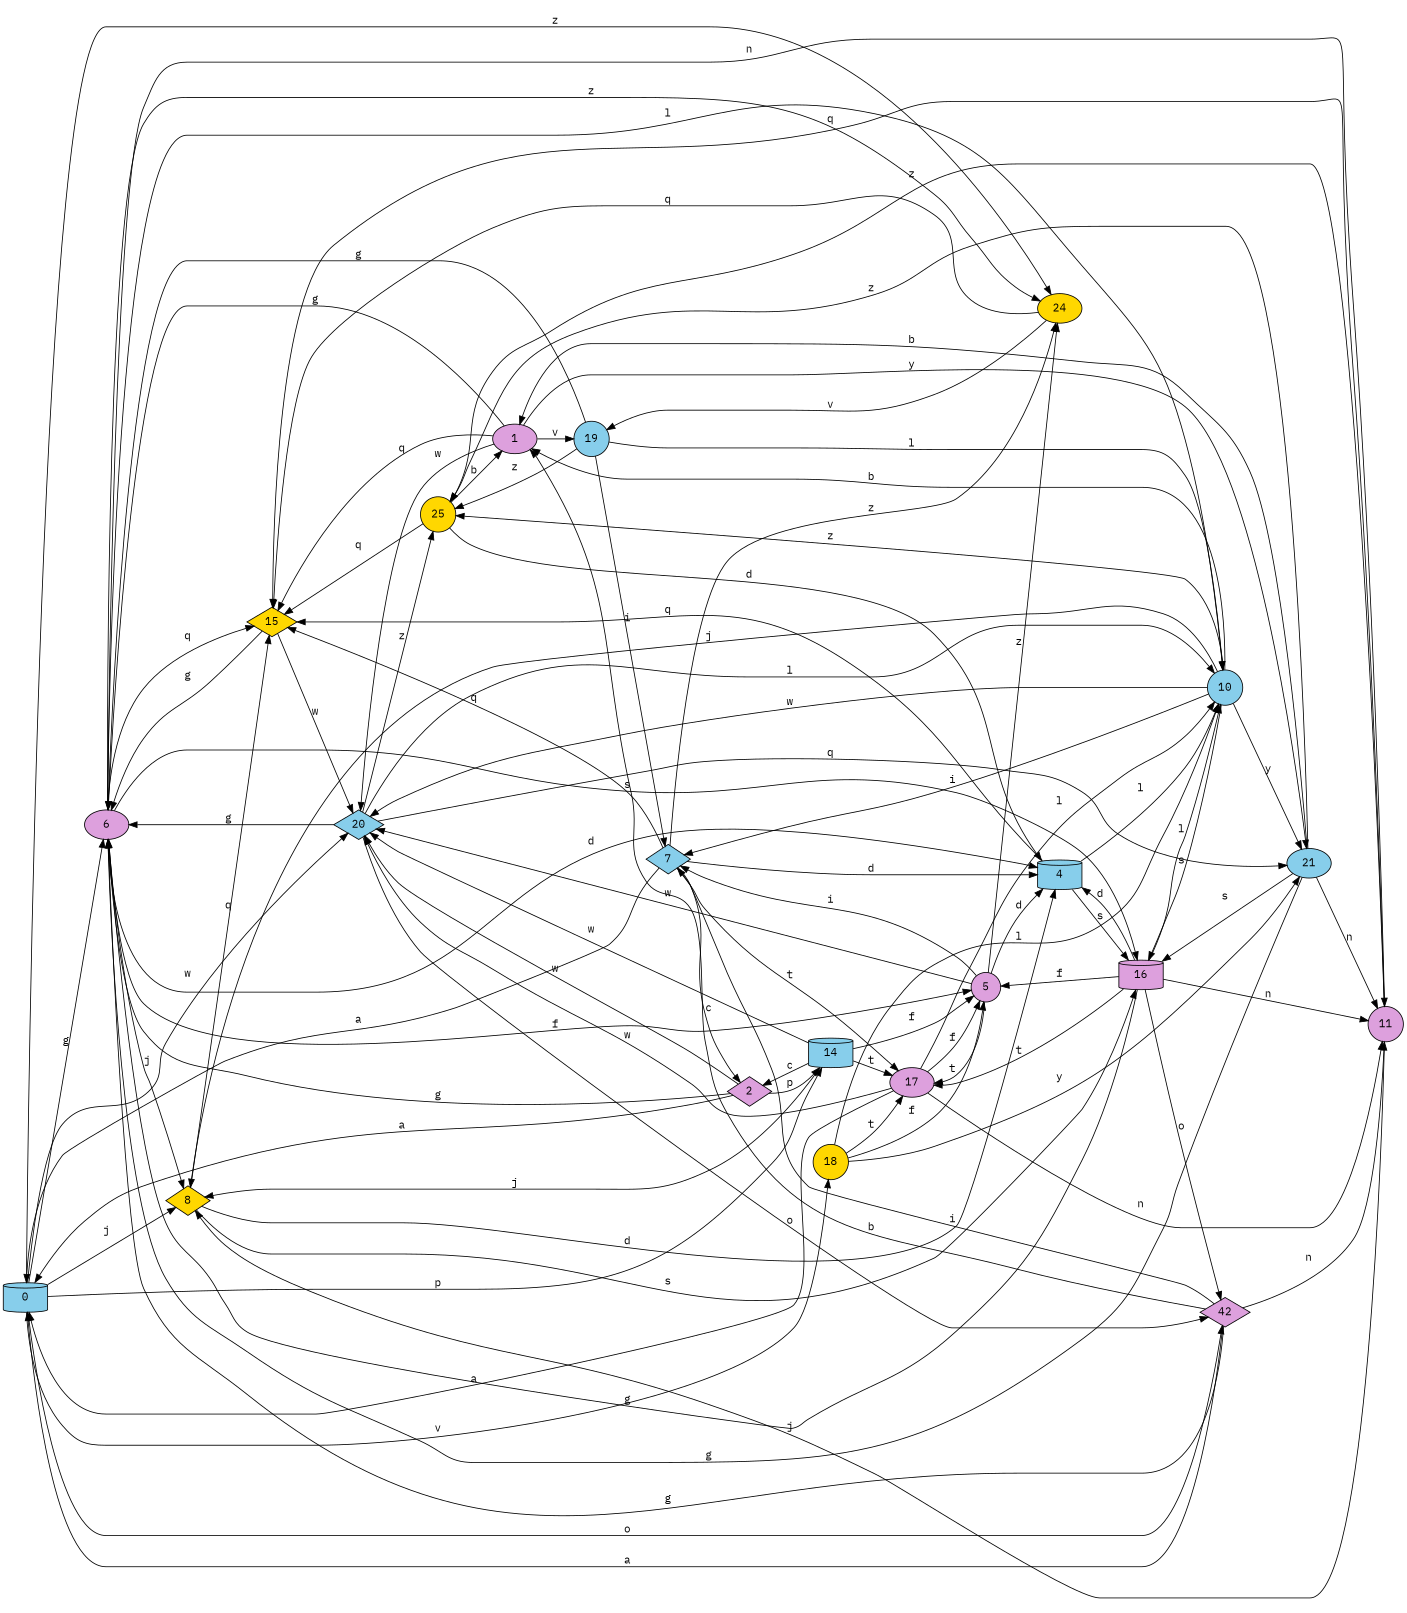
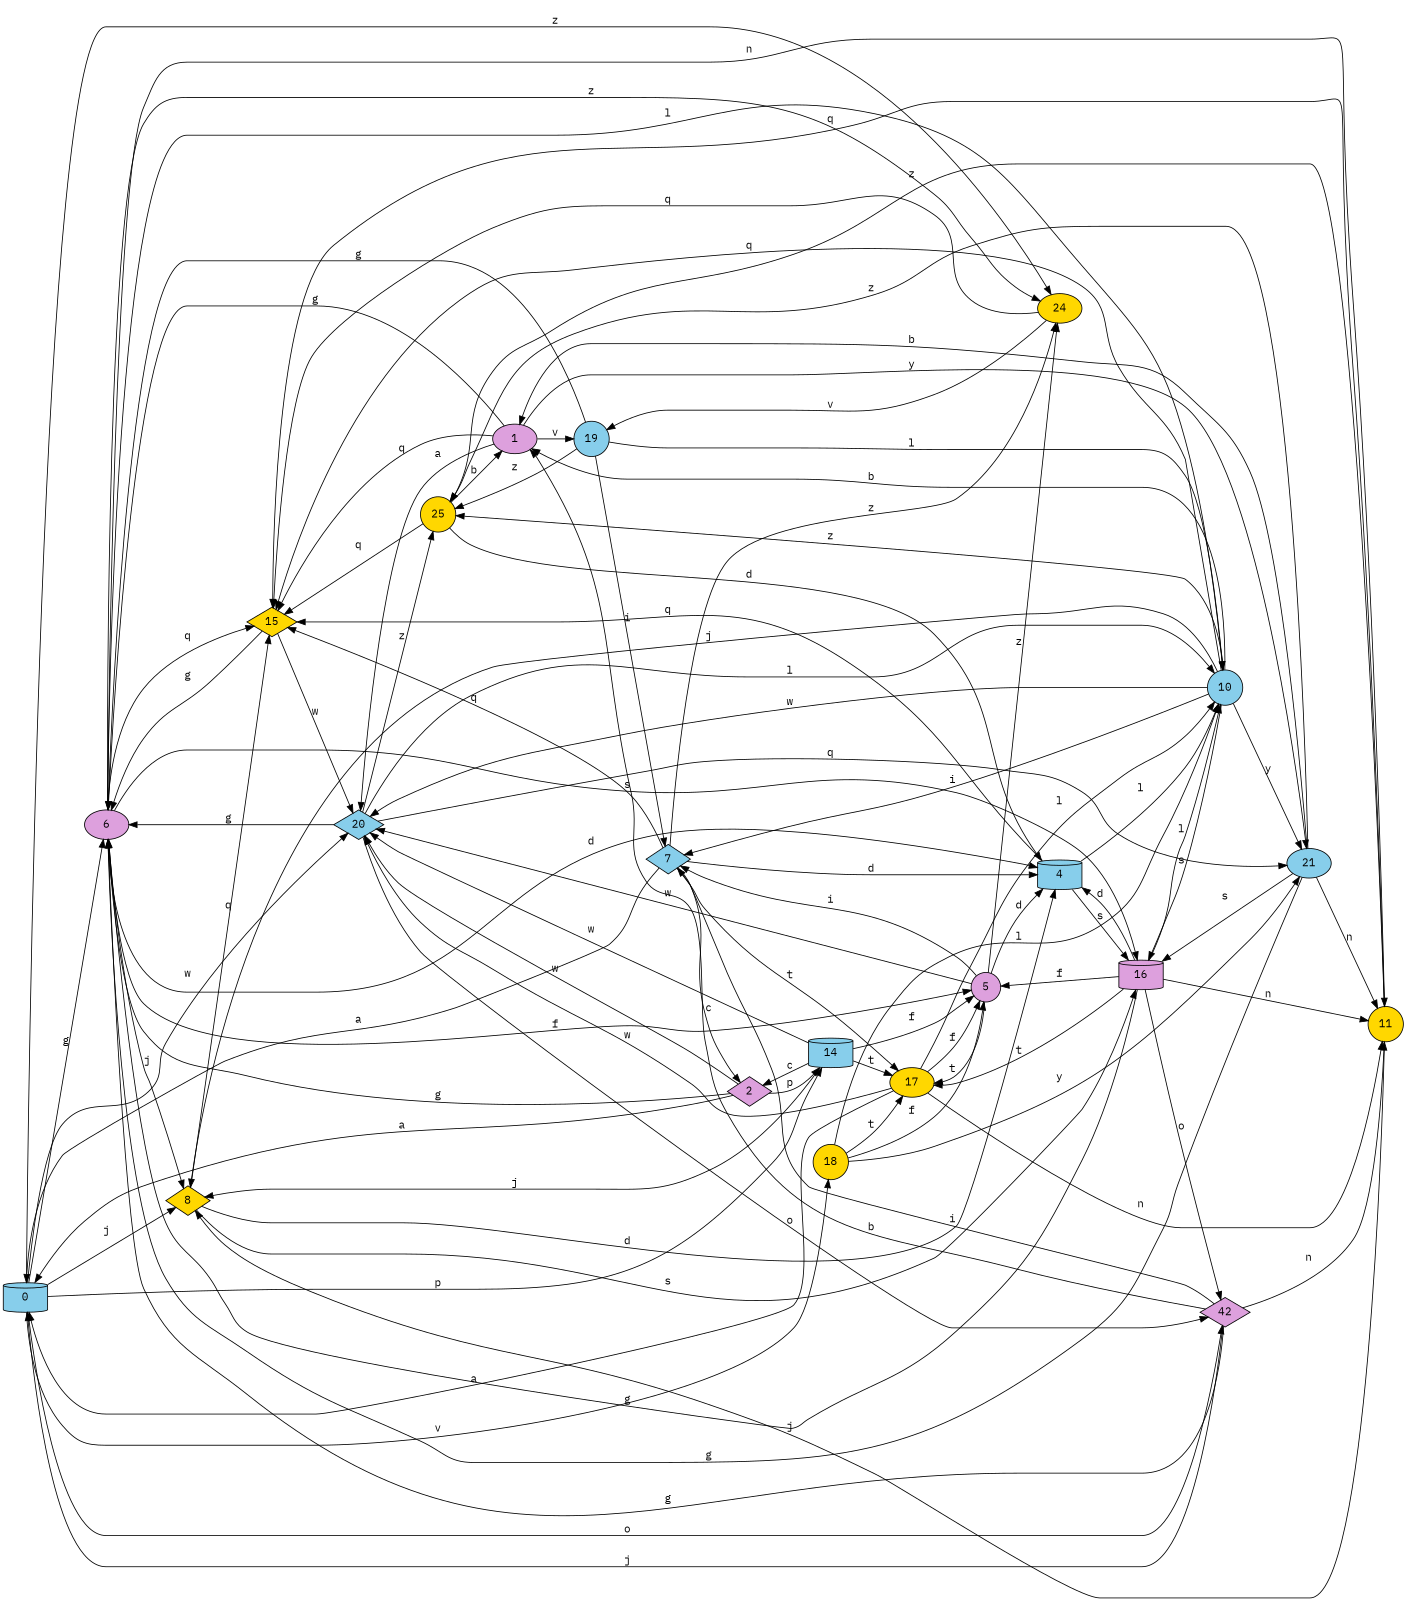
none -> (836, 249)
(438, 454) -> (438, 454)
(1386, 1024) -> (1386, 1024)
(912, 1082) -> (912, 1082)
(628, 1561) -> (628, 1561)
